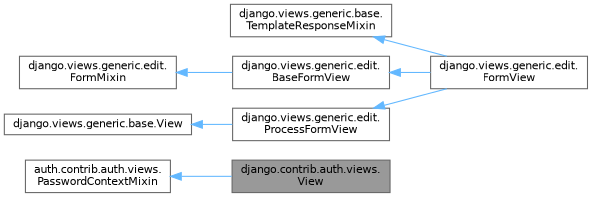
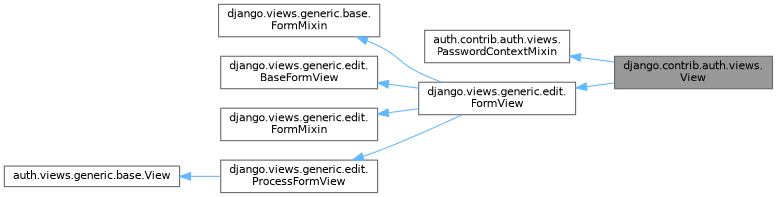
(311, 21) -> (299, 21)
(210, 72) -> (404, 111)
none -> (600, 85)
(98, 124) -> (92, 176)
